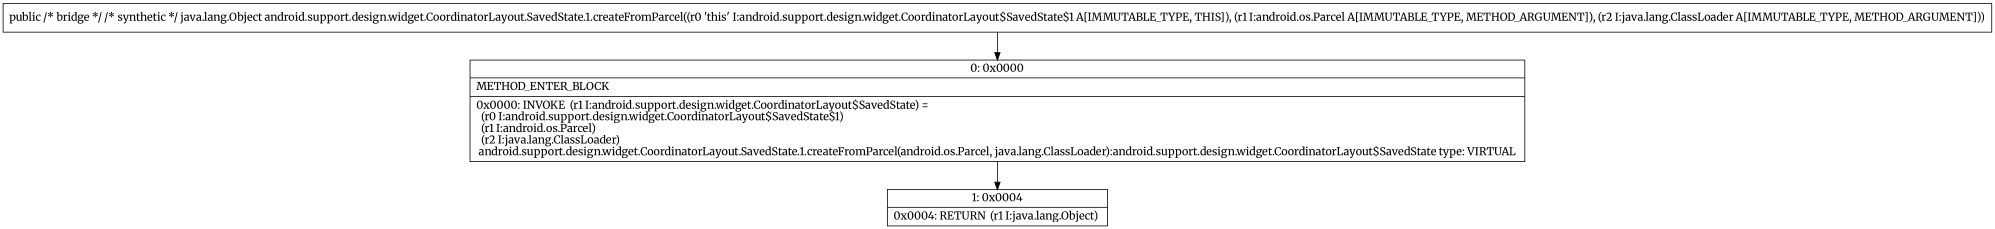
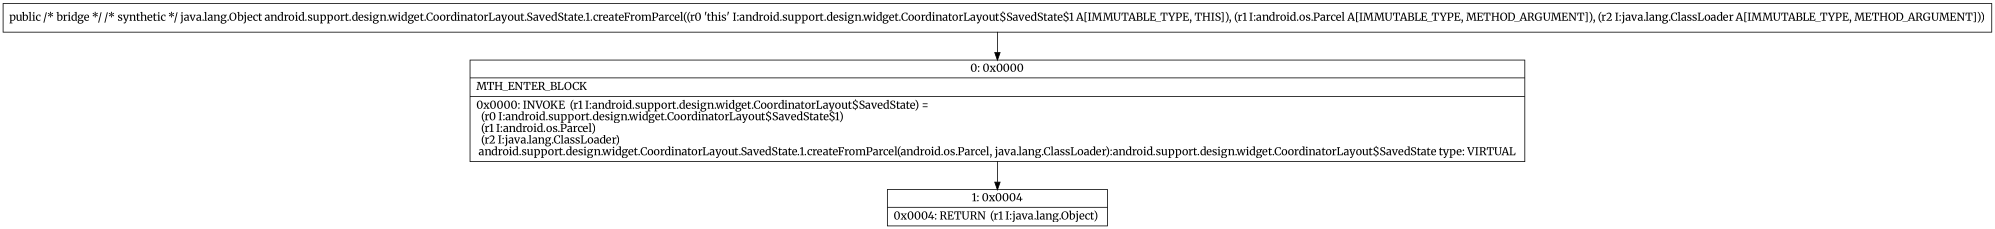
(543, 87) -> (532, 87)
